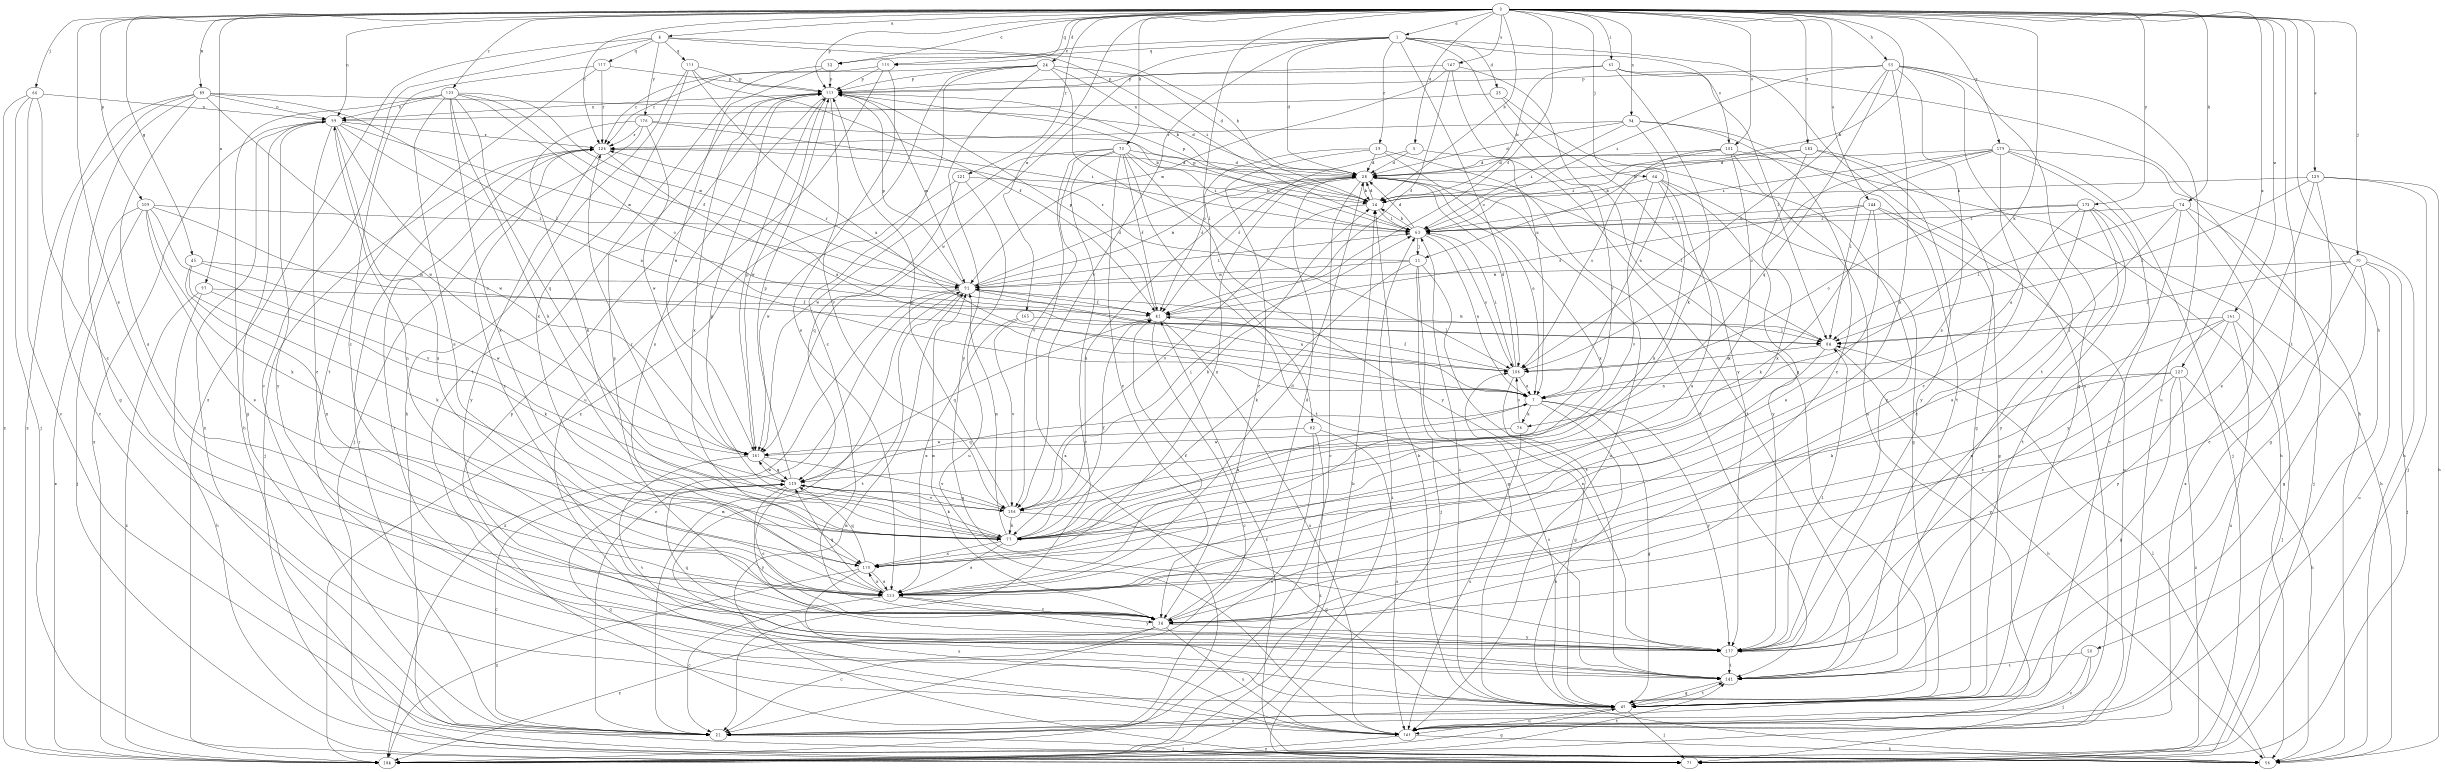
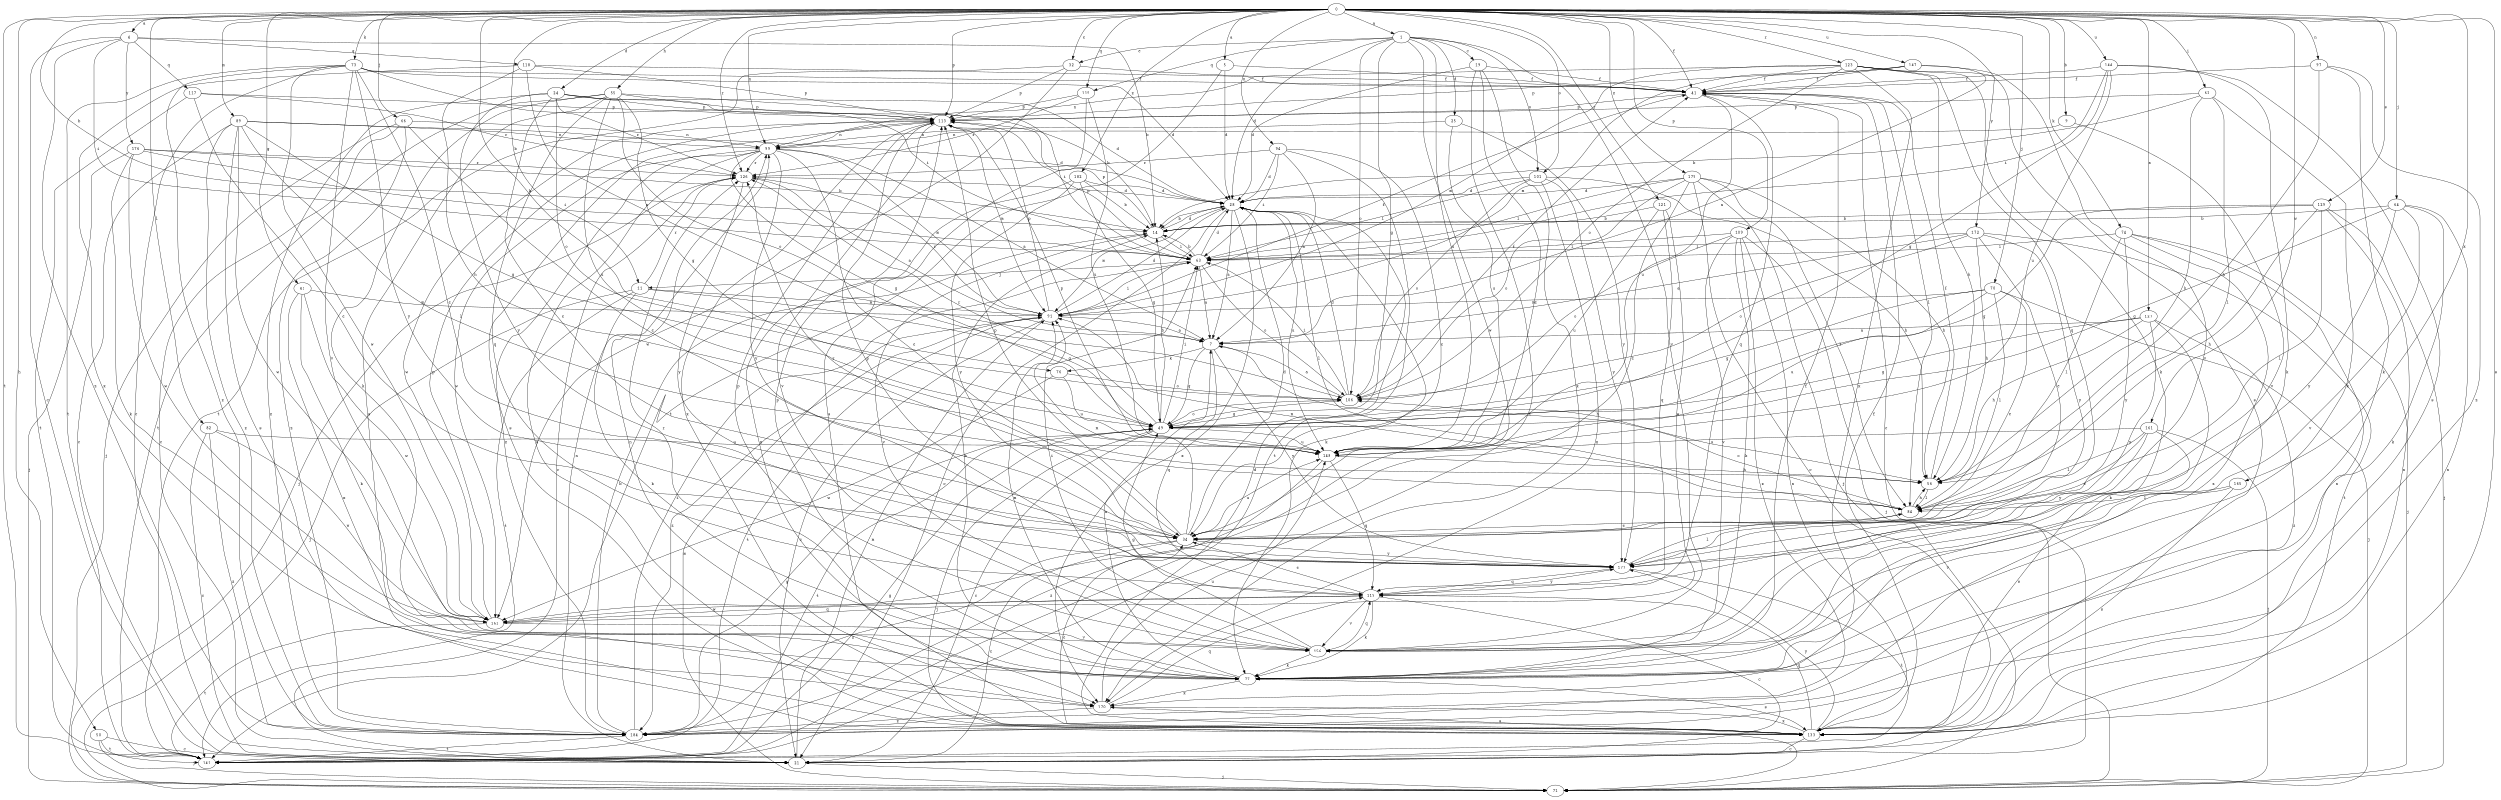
none -> (1381, 80)
none -> (2067, 121)
